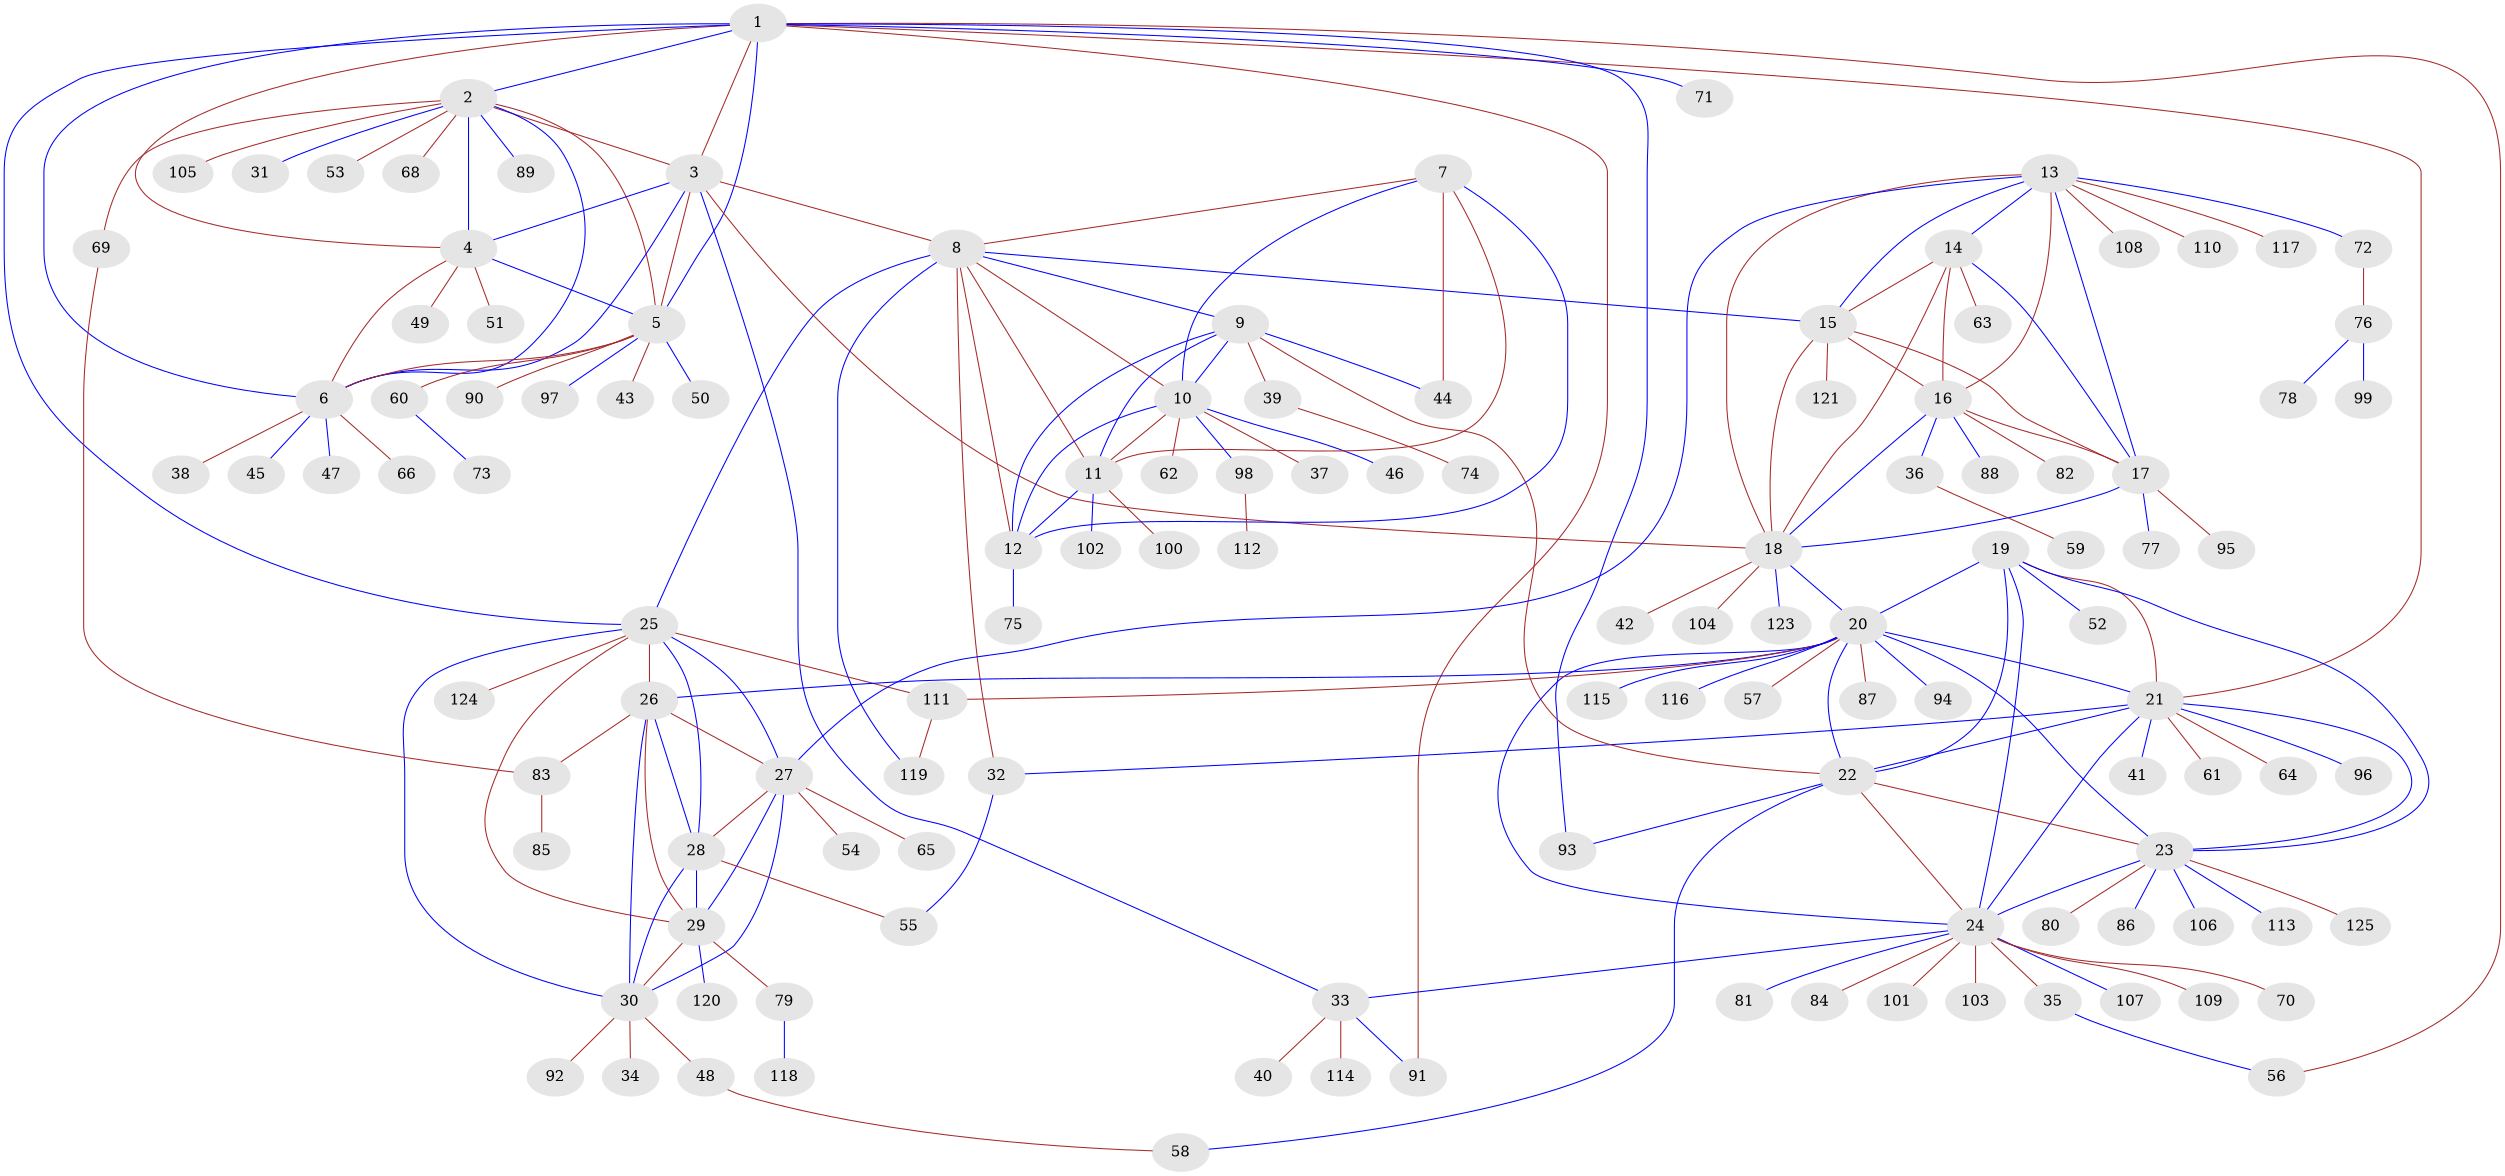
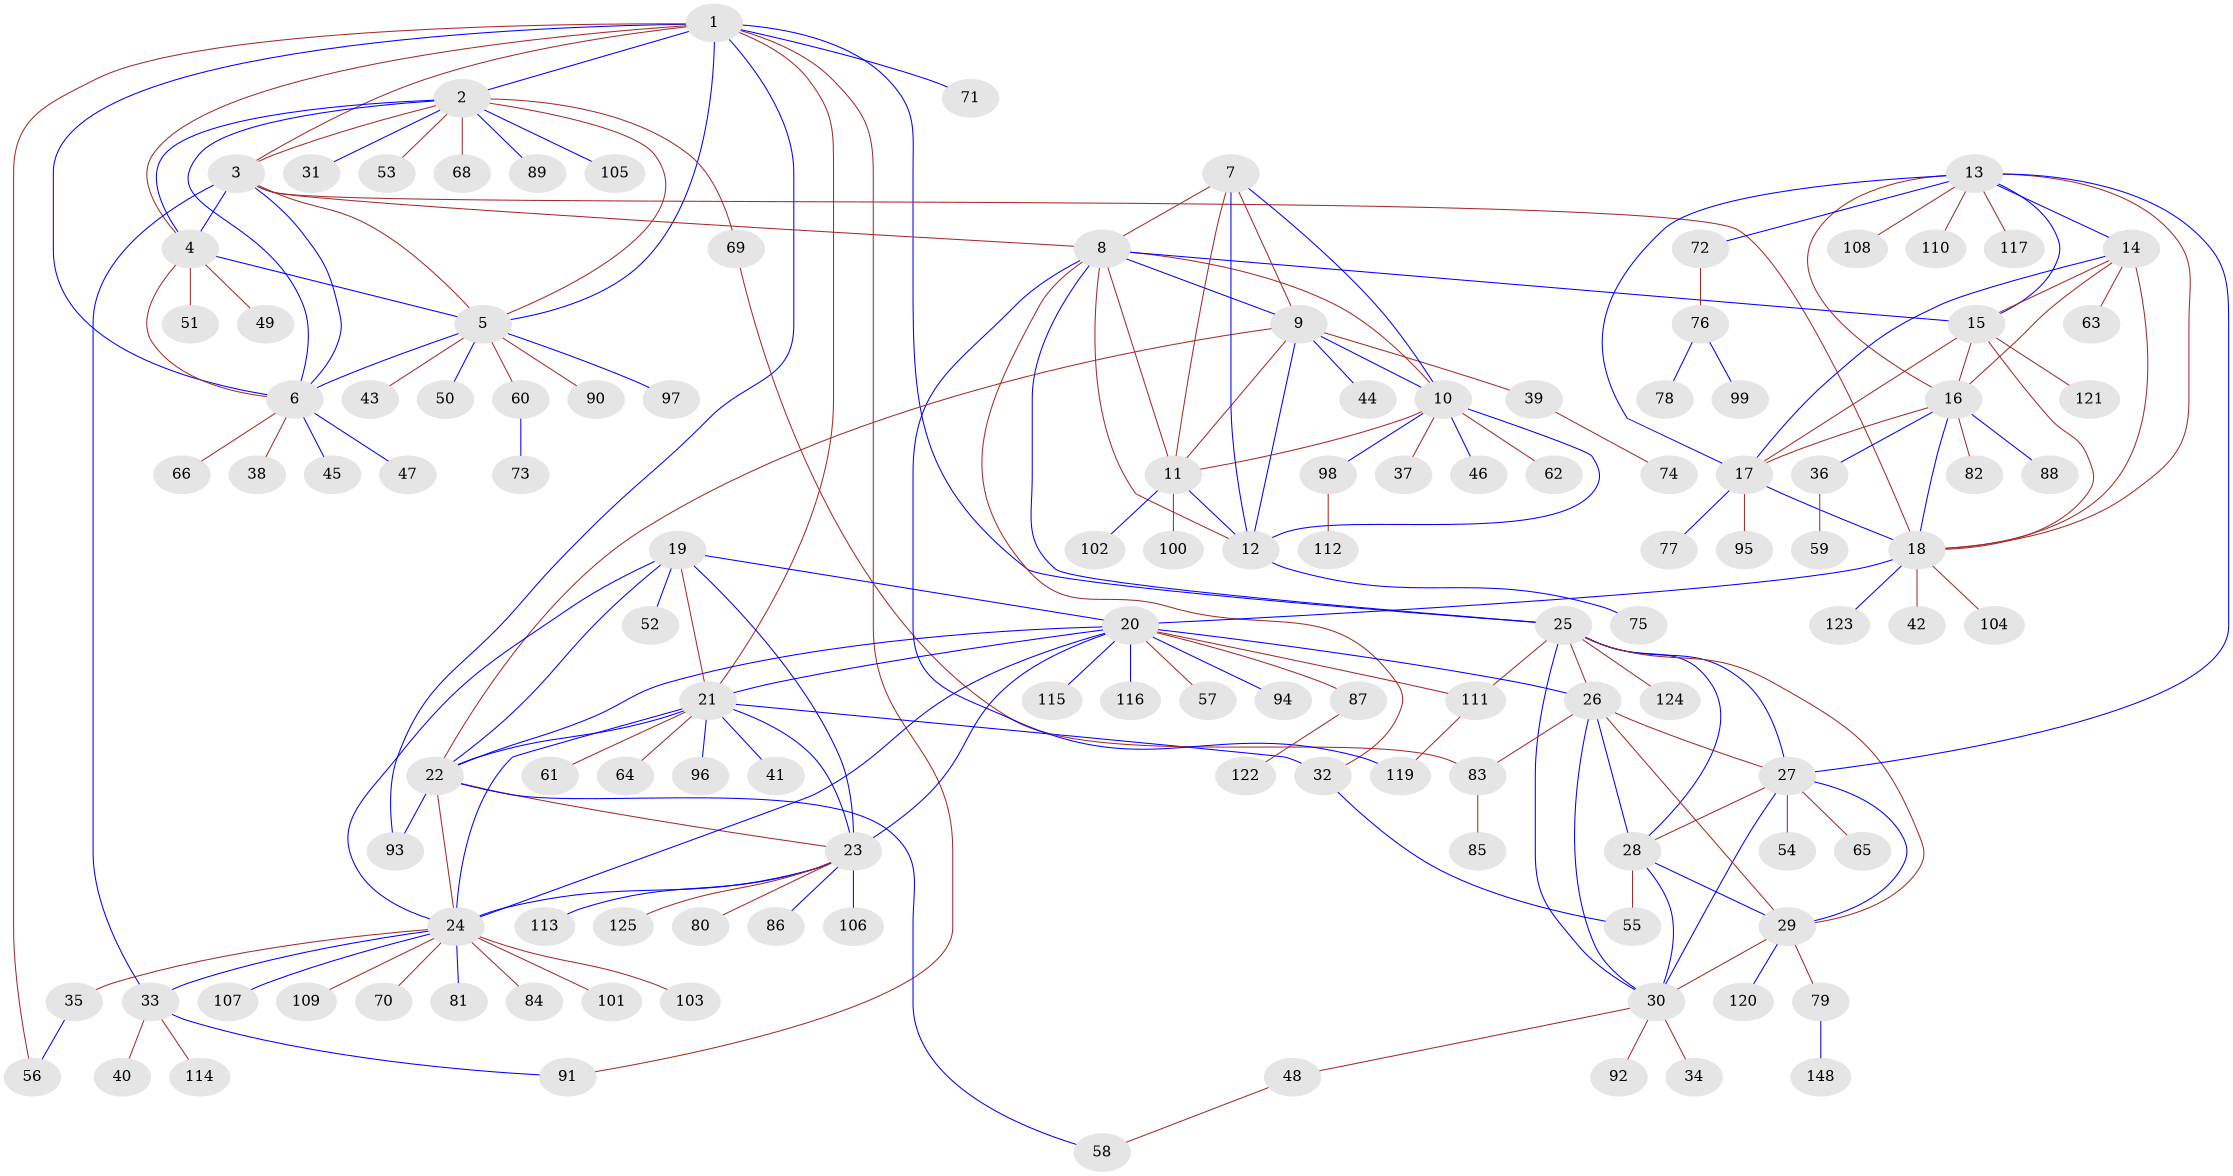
(322, 127) -> (538, 136)
(1443, 282) -> (1265, 249)
(482, 361) -> (387, 359)
(1144, 382) -> (1239, 396)
none -> (1246, 776)
(784, 1077) -> (1821, 1077)
